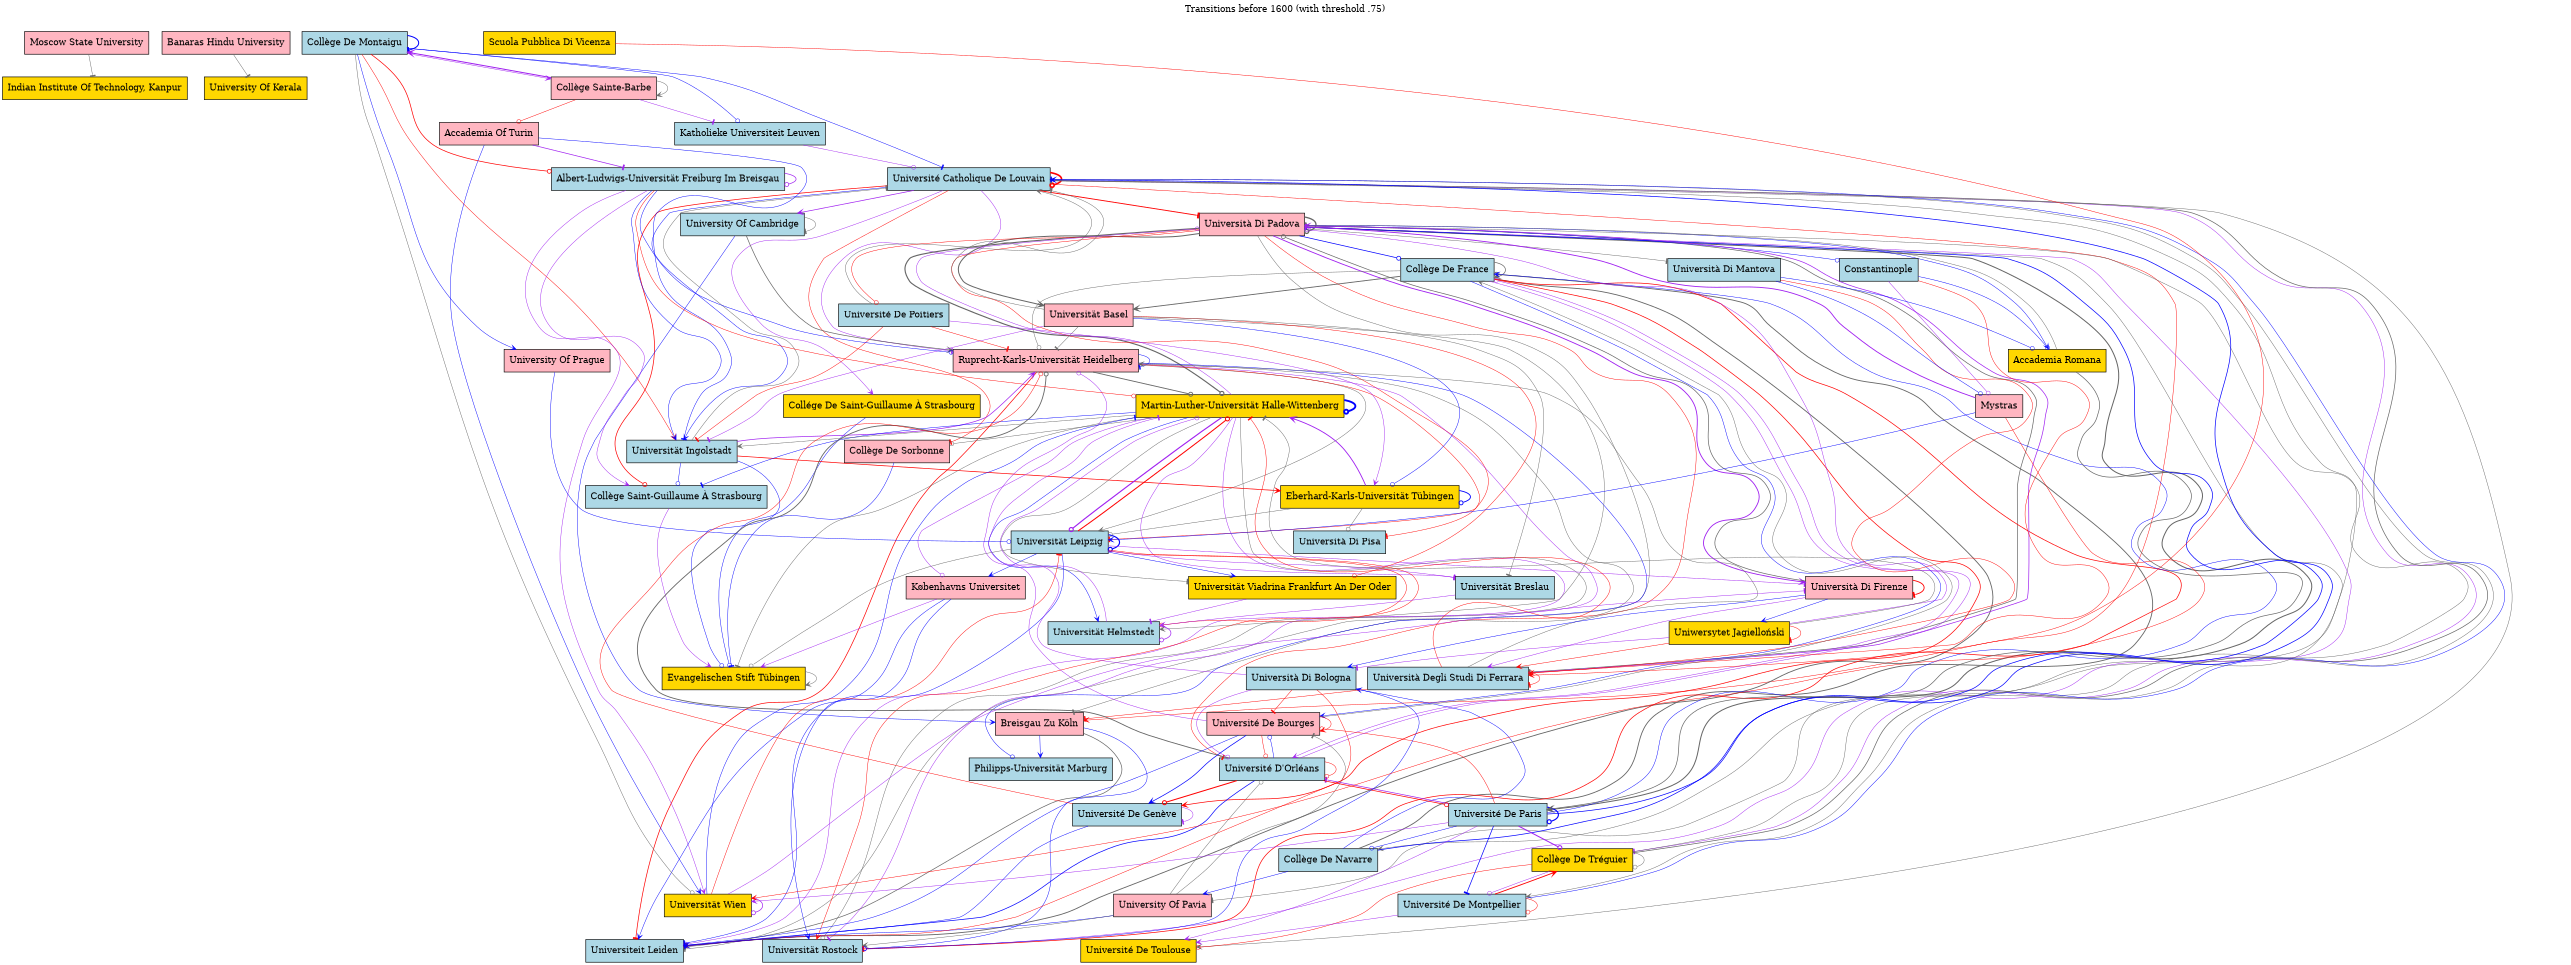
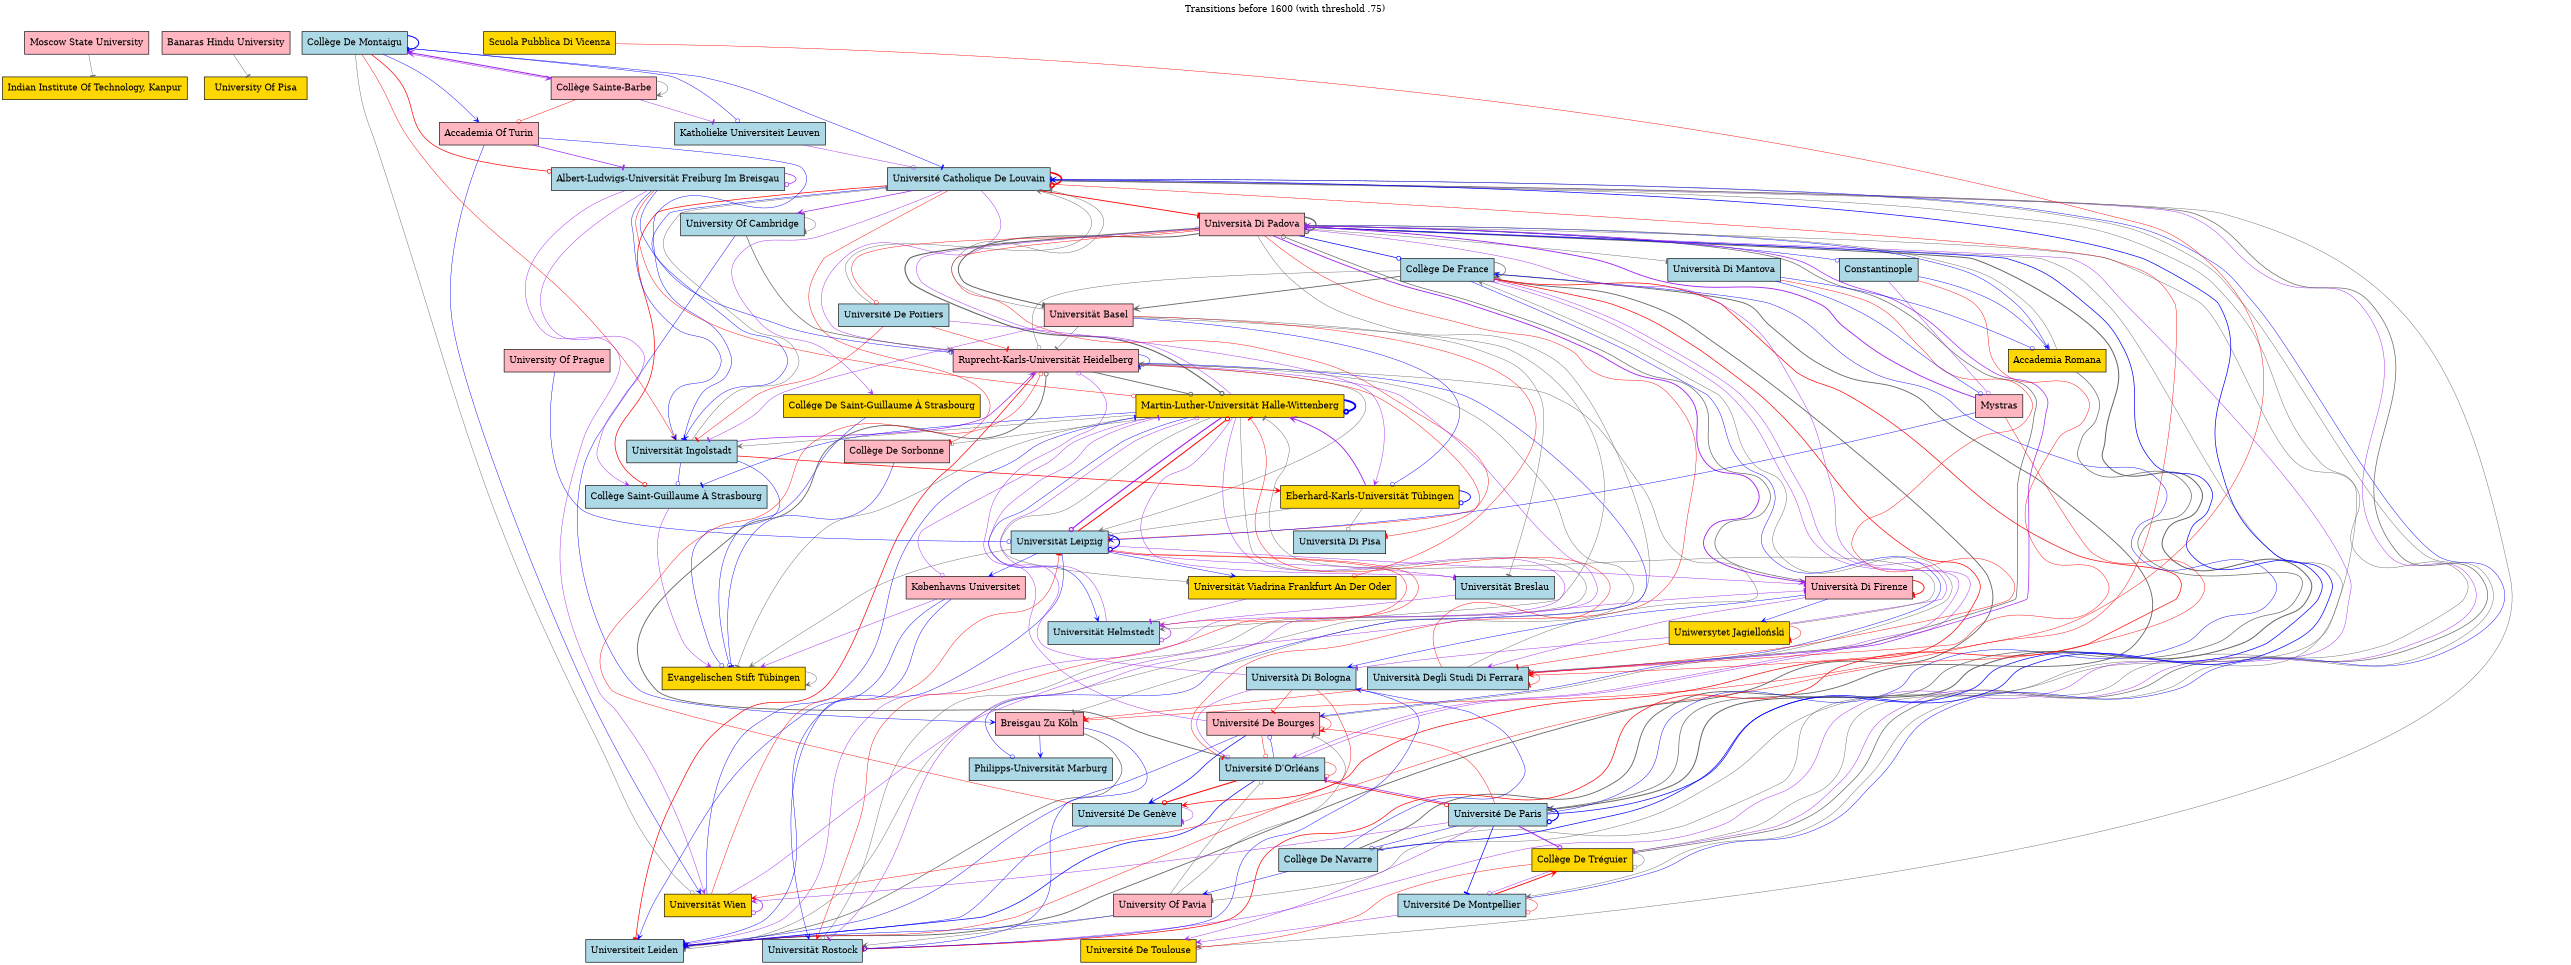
(256, 88) -> (256, 88)
(410, 217) -> (433, 81)
(961, 261) -> (961, 261)
(868, 591) -> (868, 591)
(1595, 655) -> (1595, 655)
